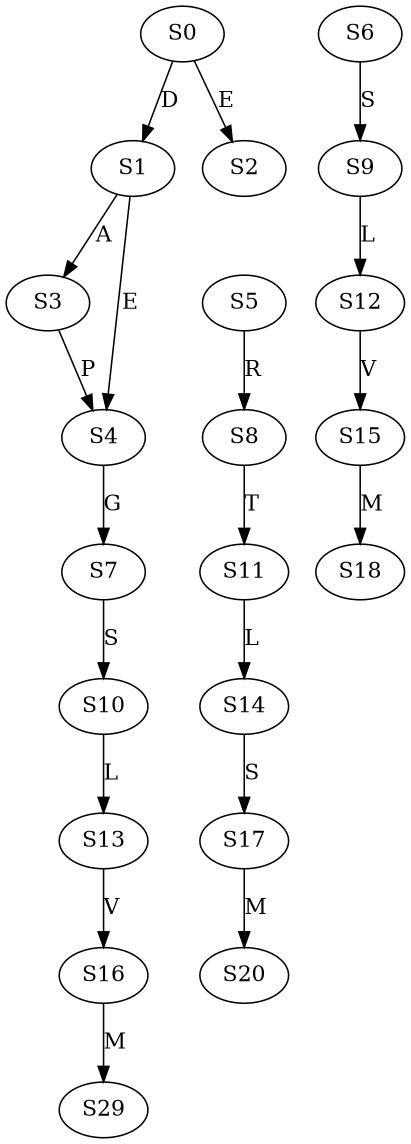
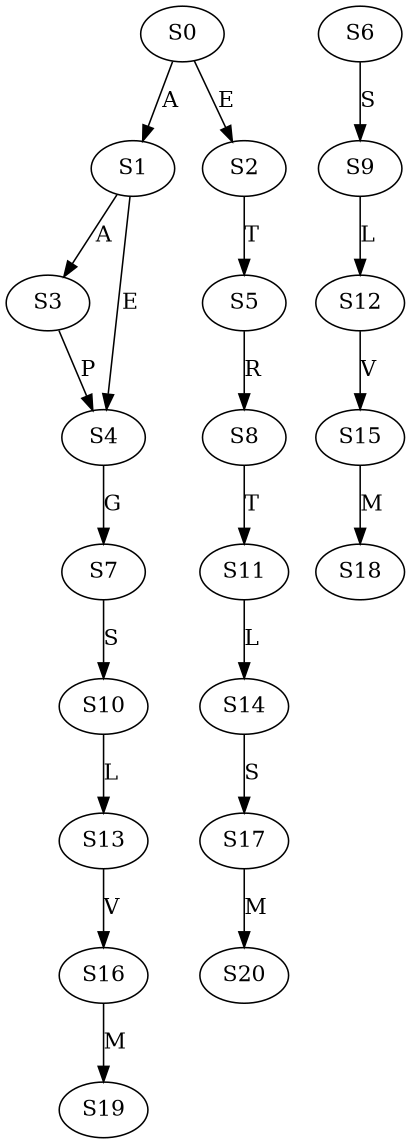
(170, 101) -> (170, 101)
none -> (244, 228)
(104, 1110) -> (104, 1110)
